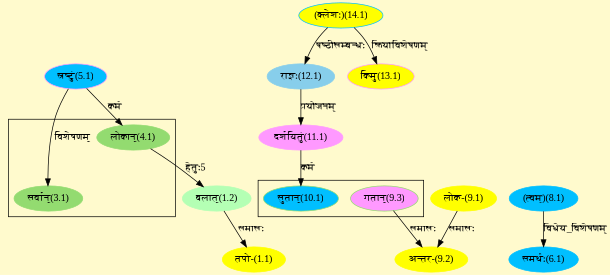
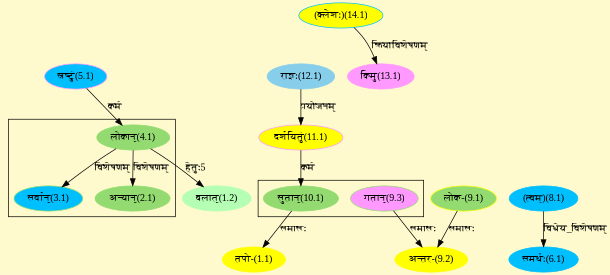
(316, 41) -> none
(381, 76) -> (381, 76)
(52, 132) -> (92, 165)
(301, 137) -> (301, 137)
(48, 198) -> (48, 198)
none -> (133, 198)
(301, 198) -> (301, 198)
(464, 198) -> (464, 198)
(233, 226) -> (280, 226)
